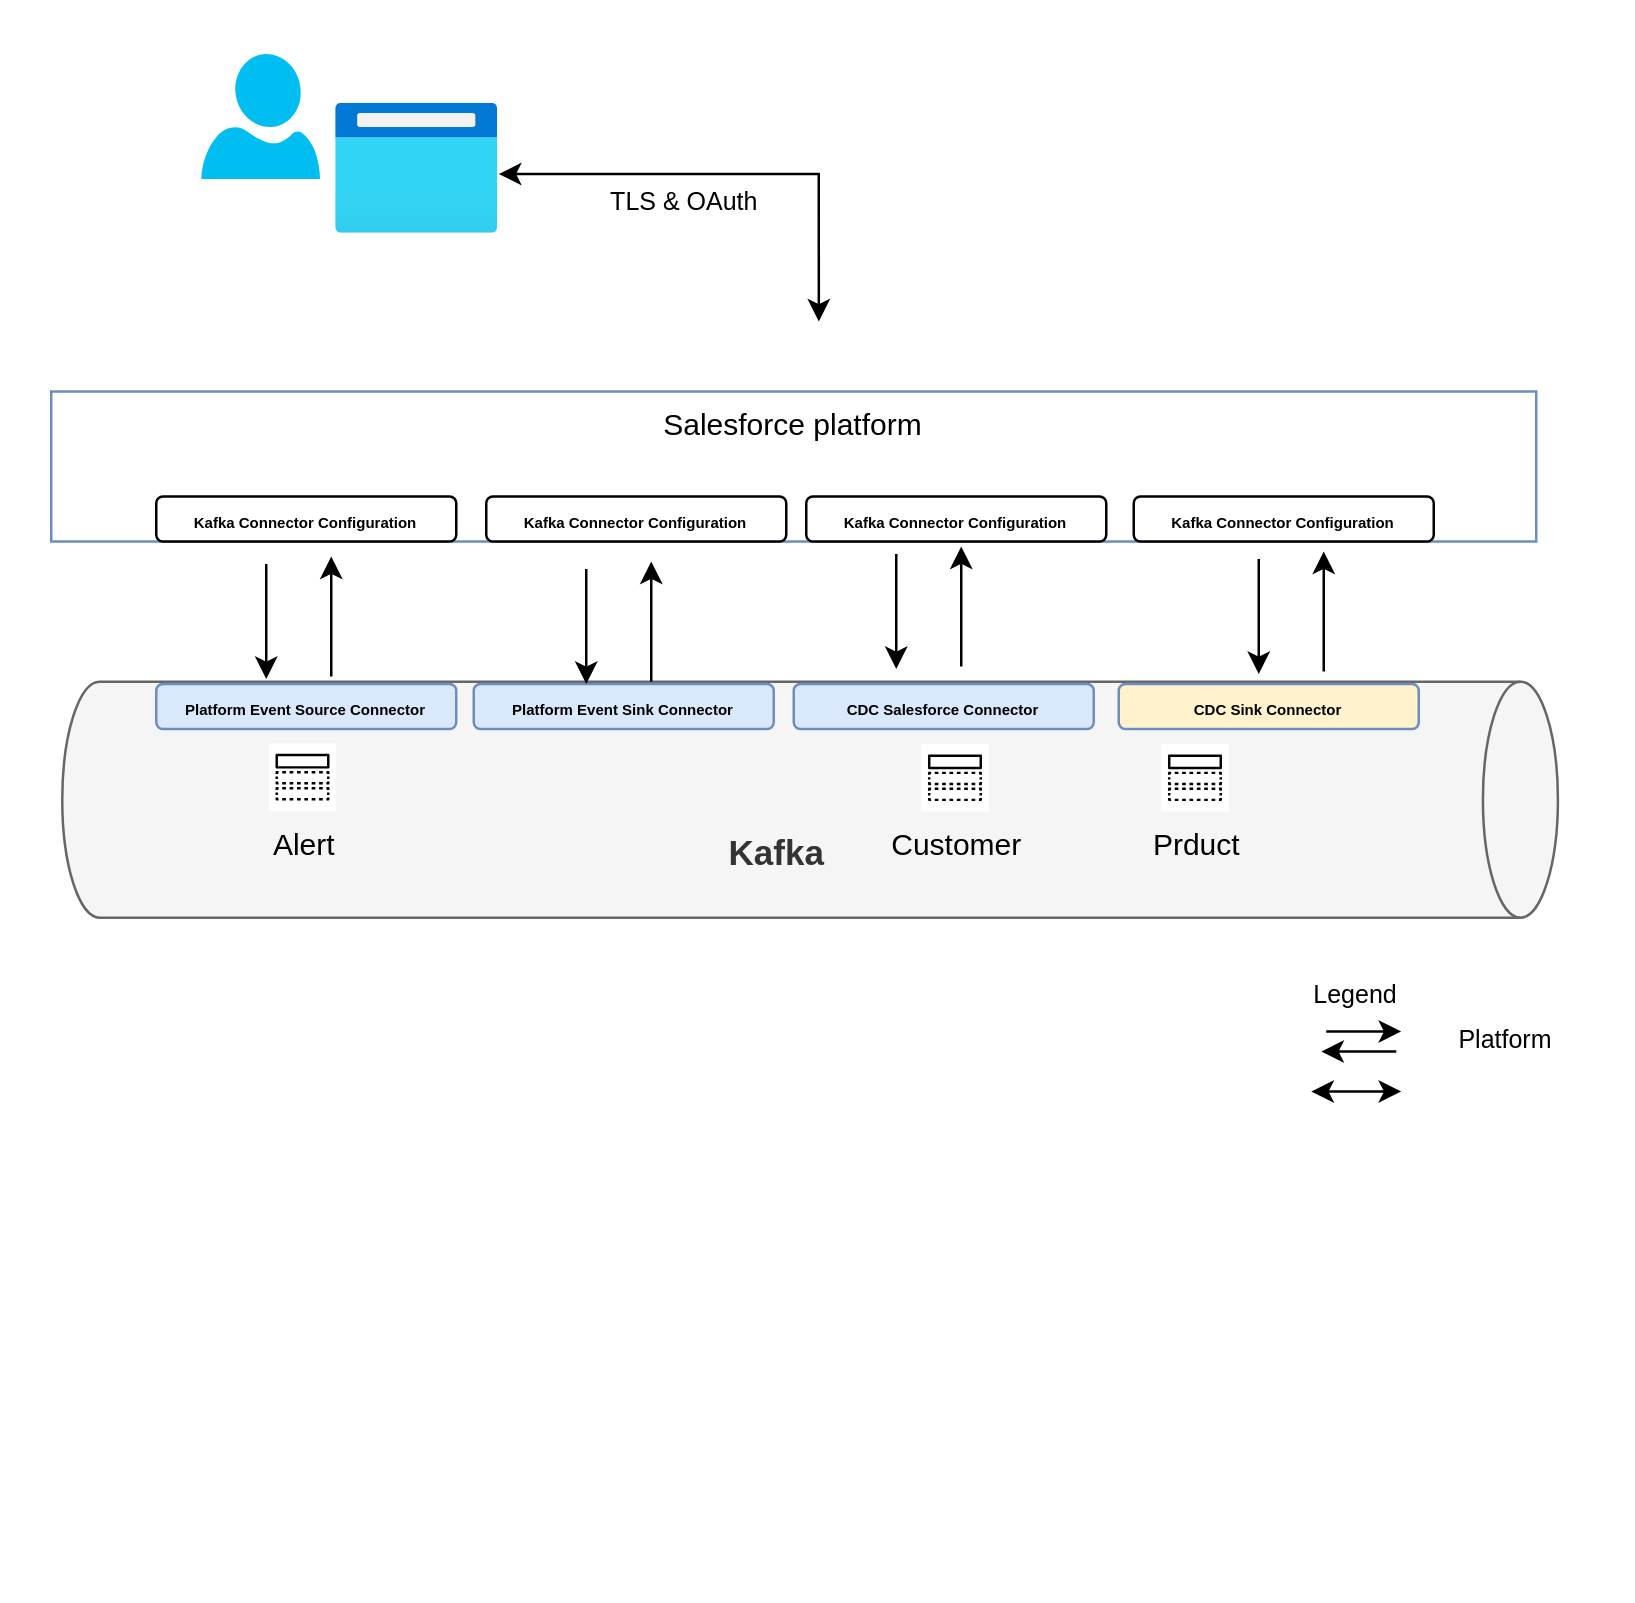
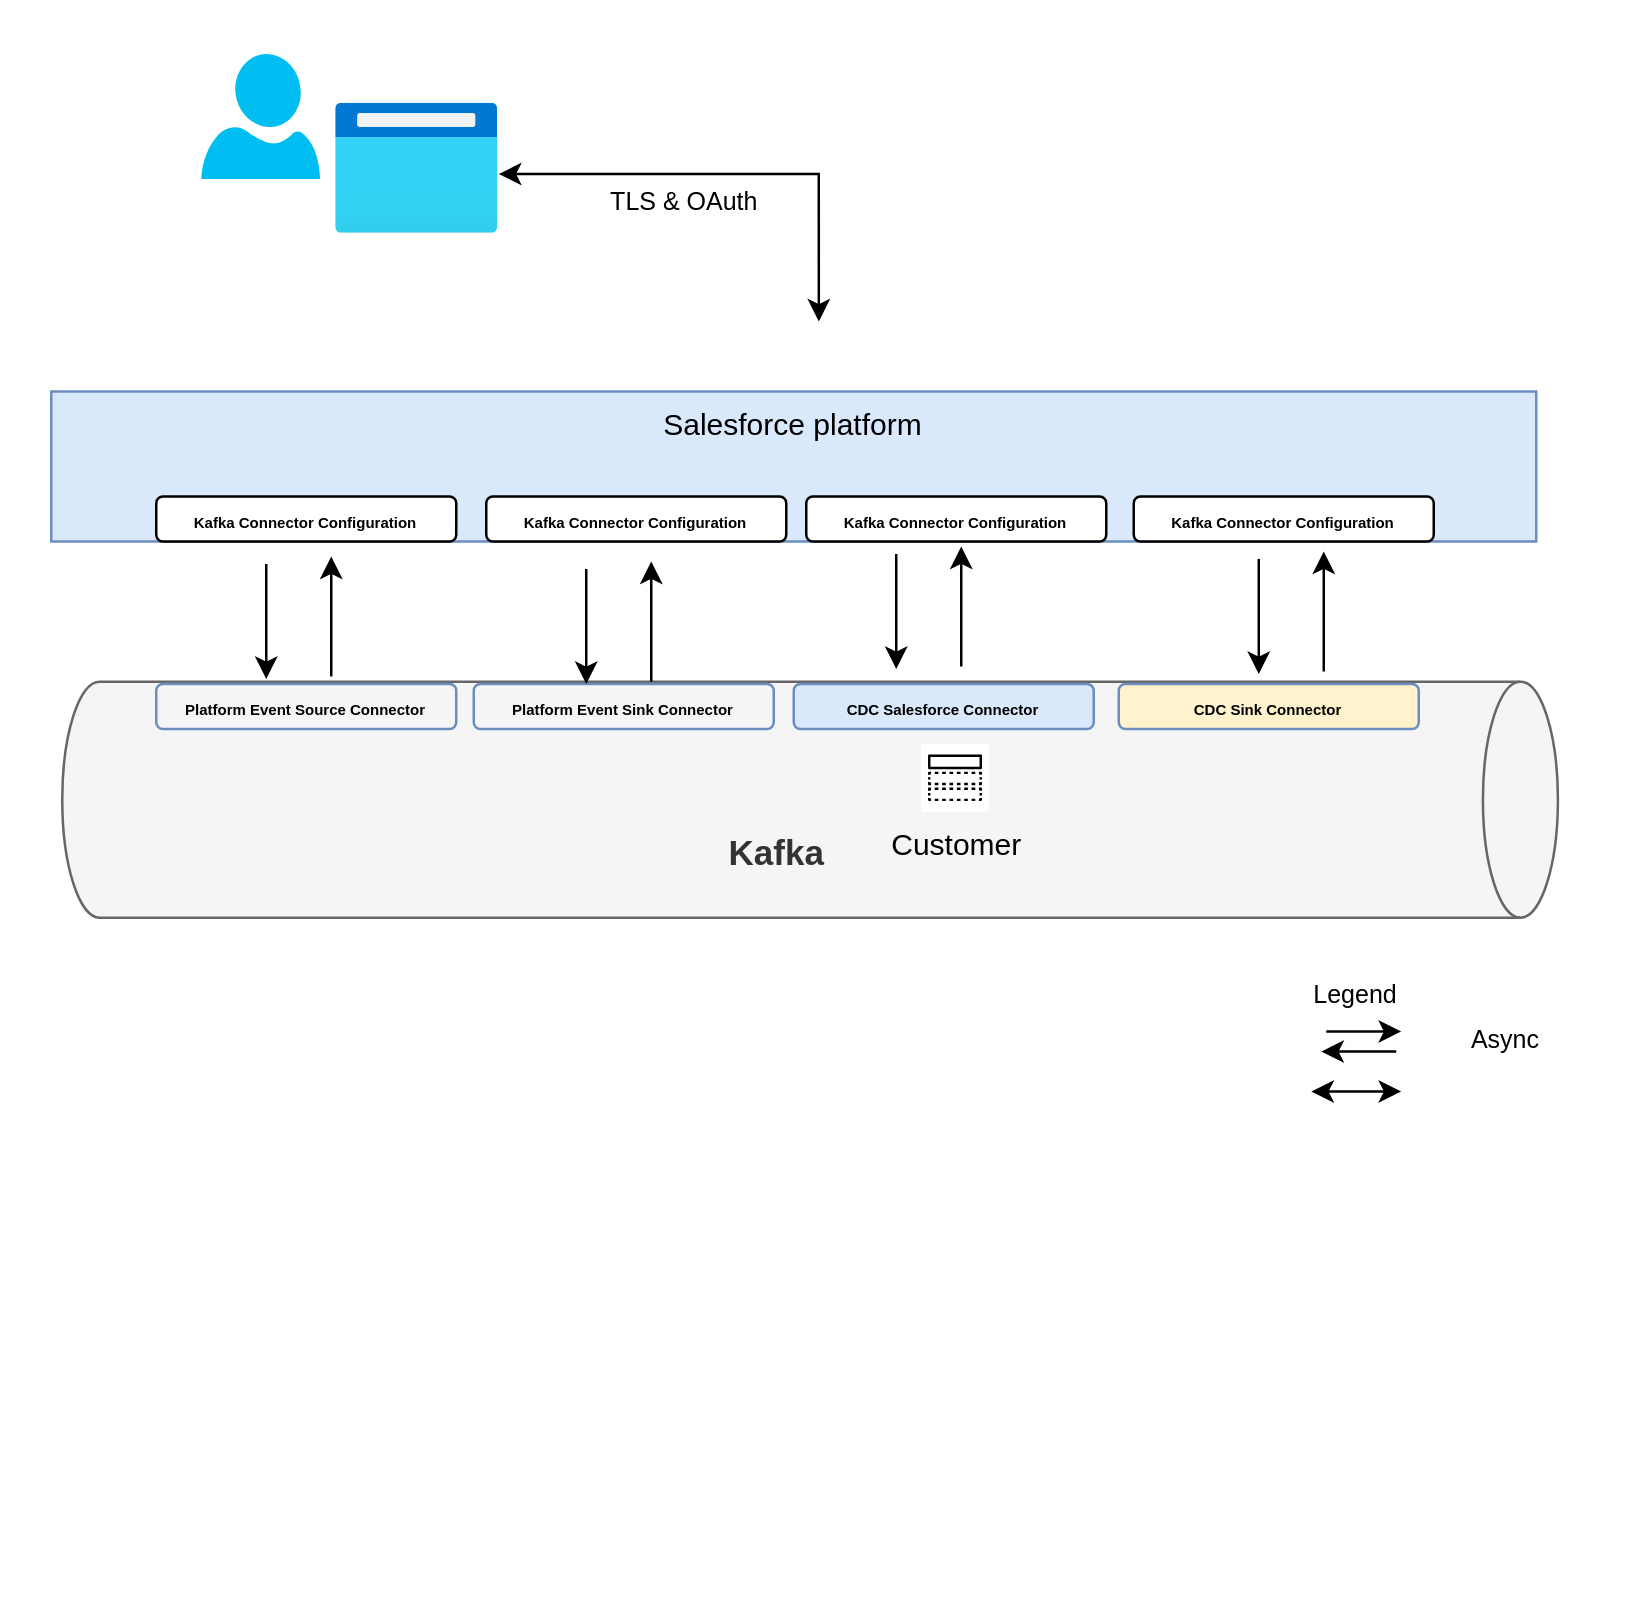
(794, 466) -> (794, 466)
(306, 706) -> (306, 706)
(624, 706) -> (624, 706)
(303, 777) -> none
(1195, 778) -> none
(1506, 1039) -> (1506, 1039)
